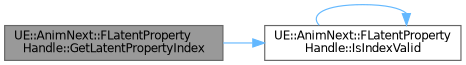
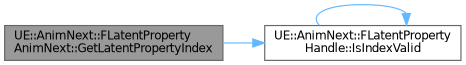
(114, 43) -> (114, 43)
